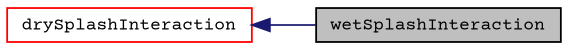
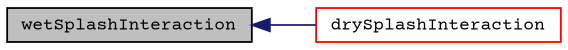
(293, 25) -> (293, 25)
